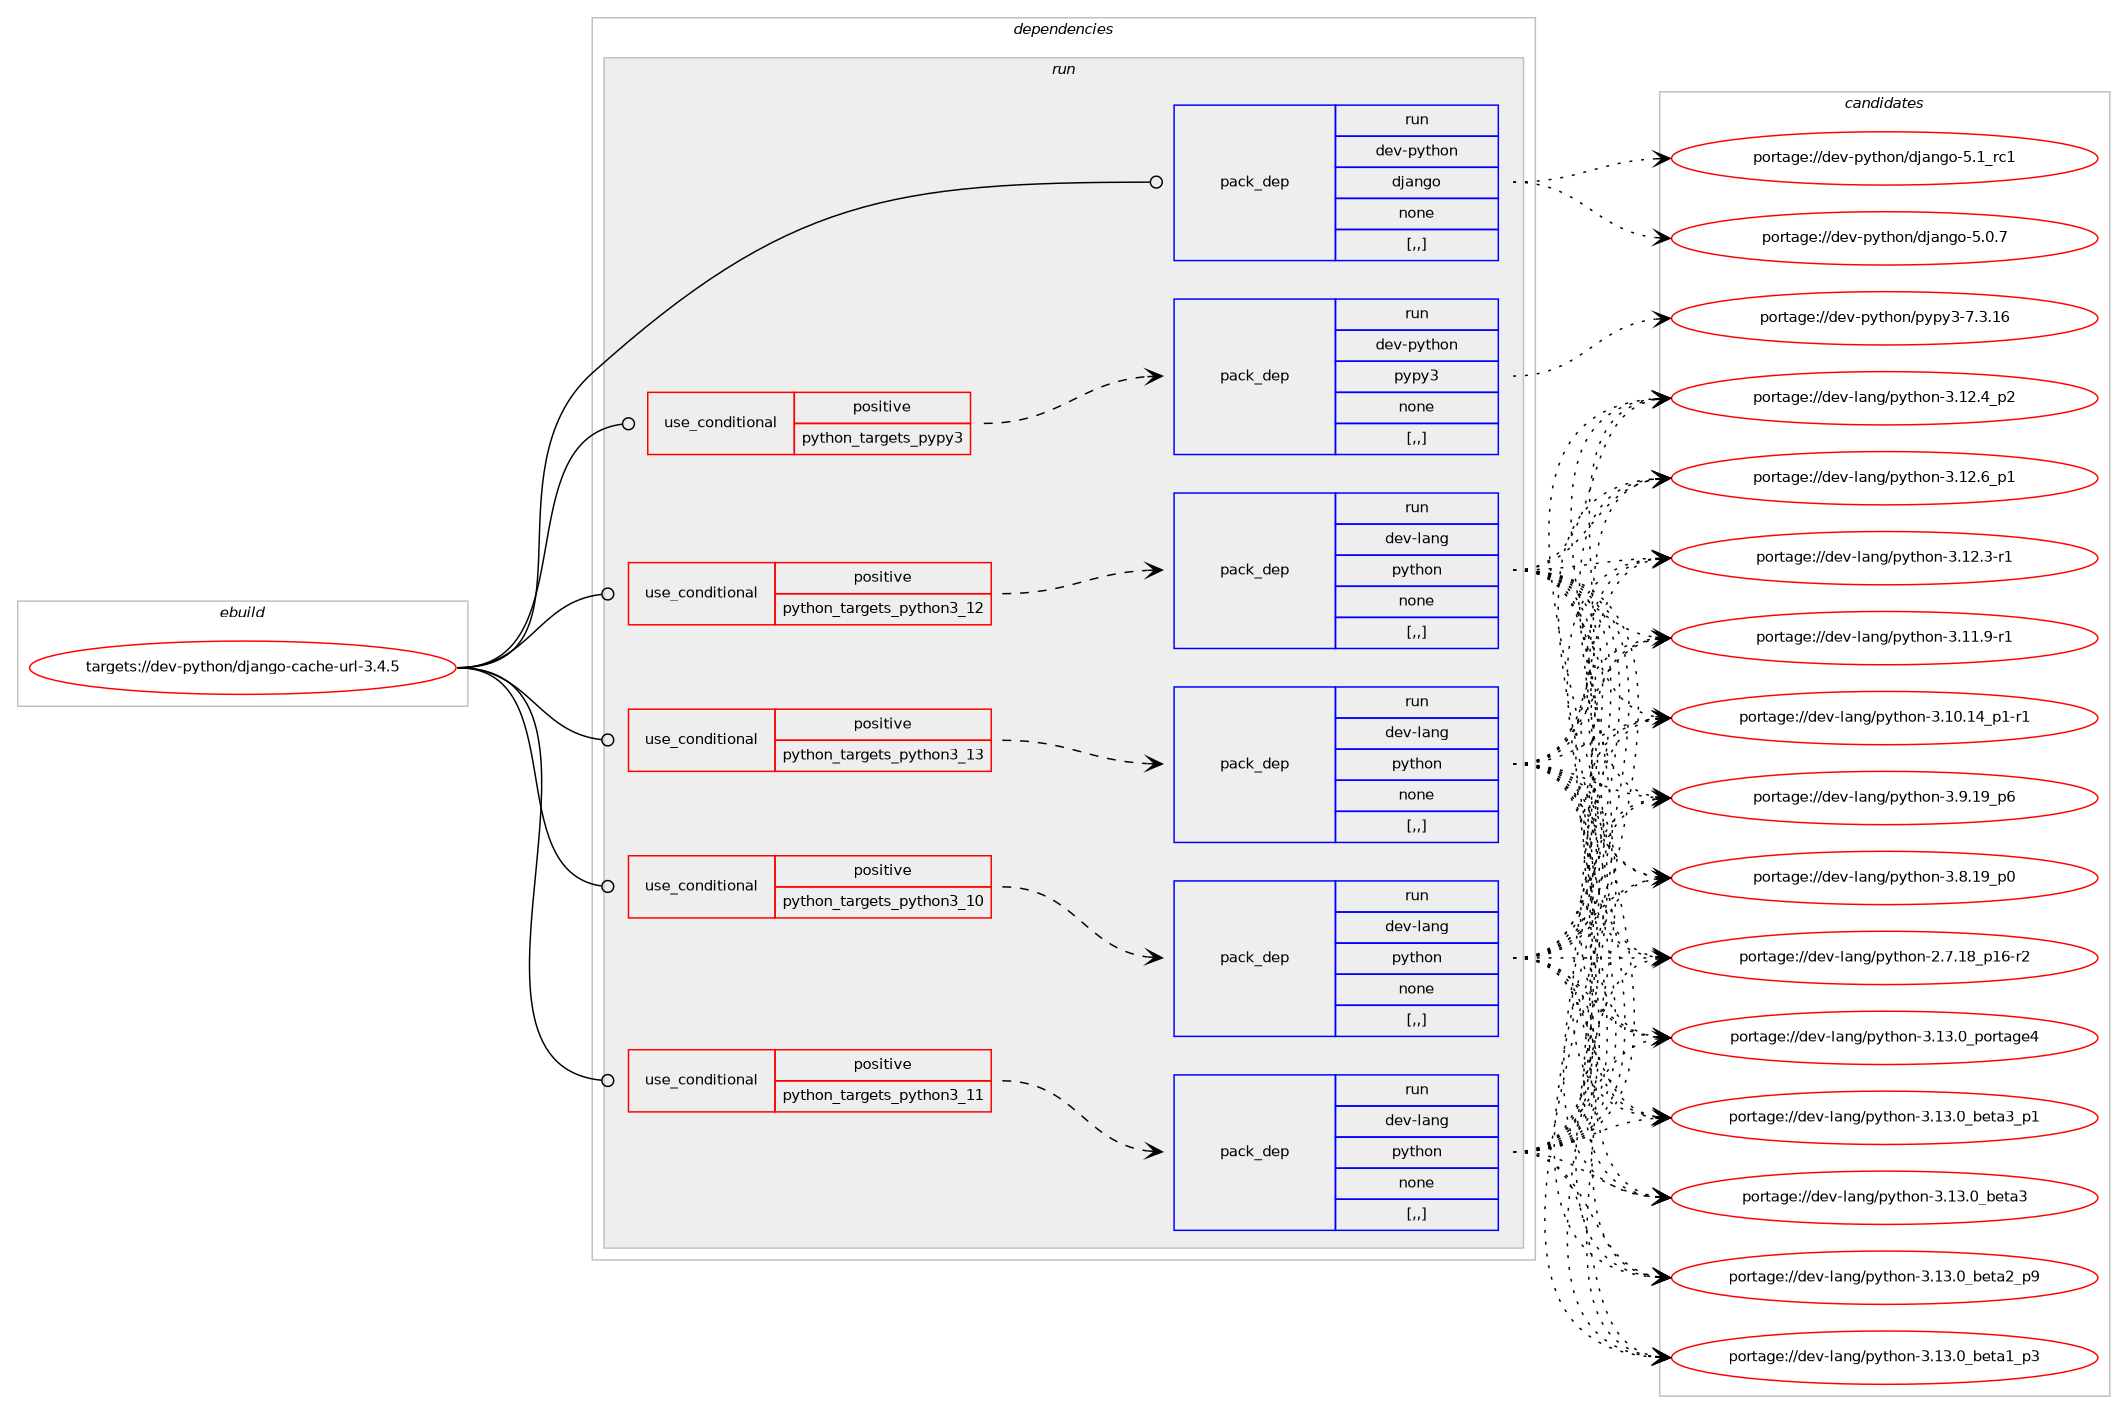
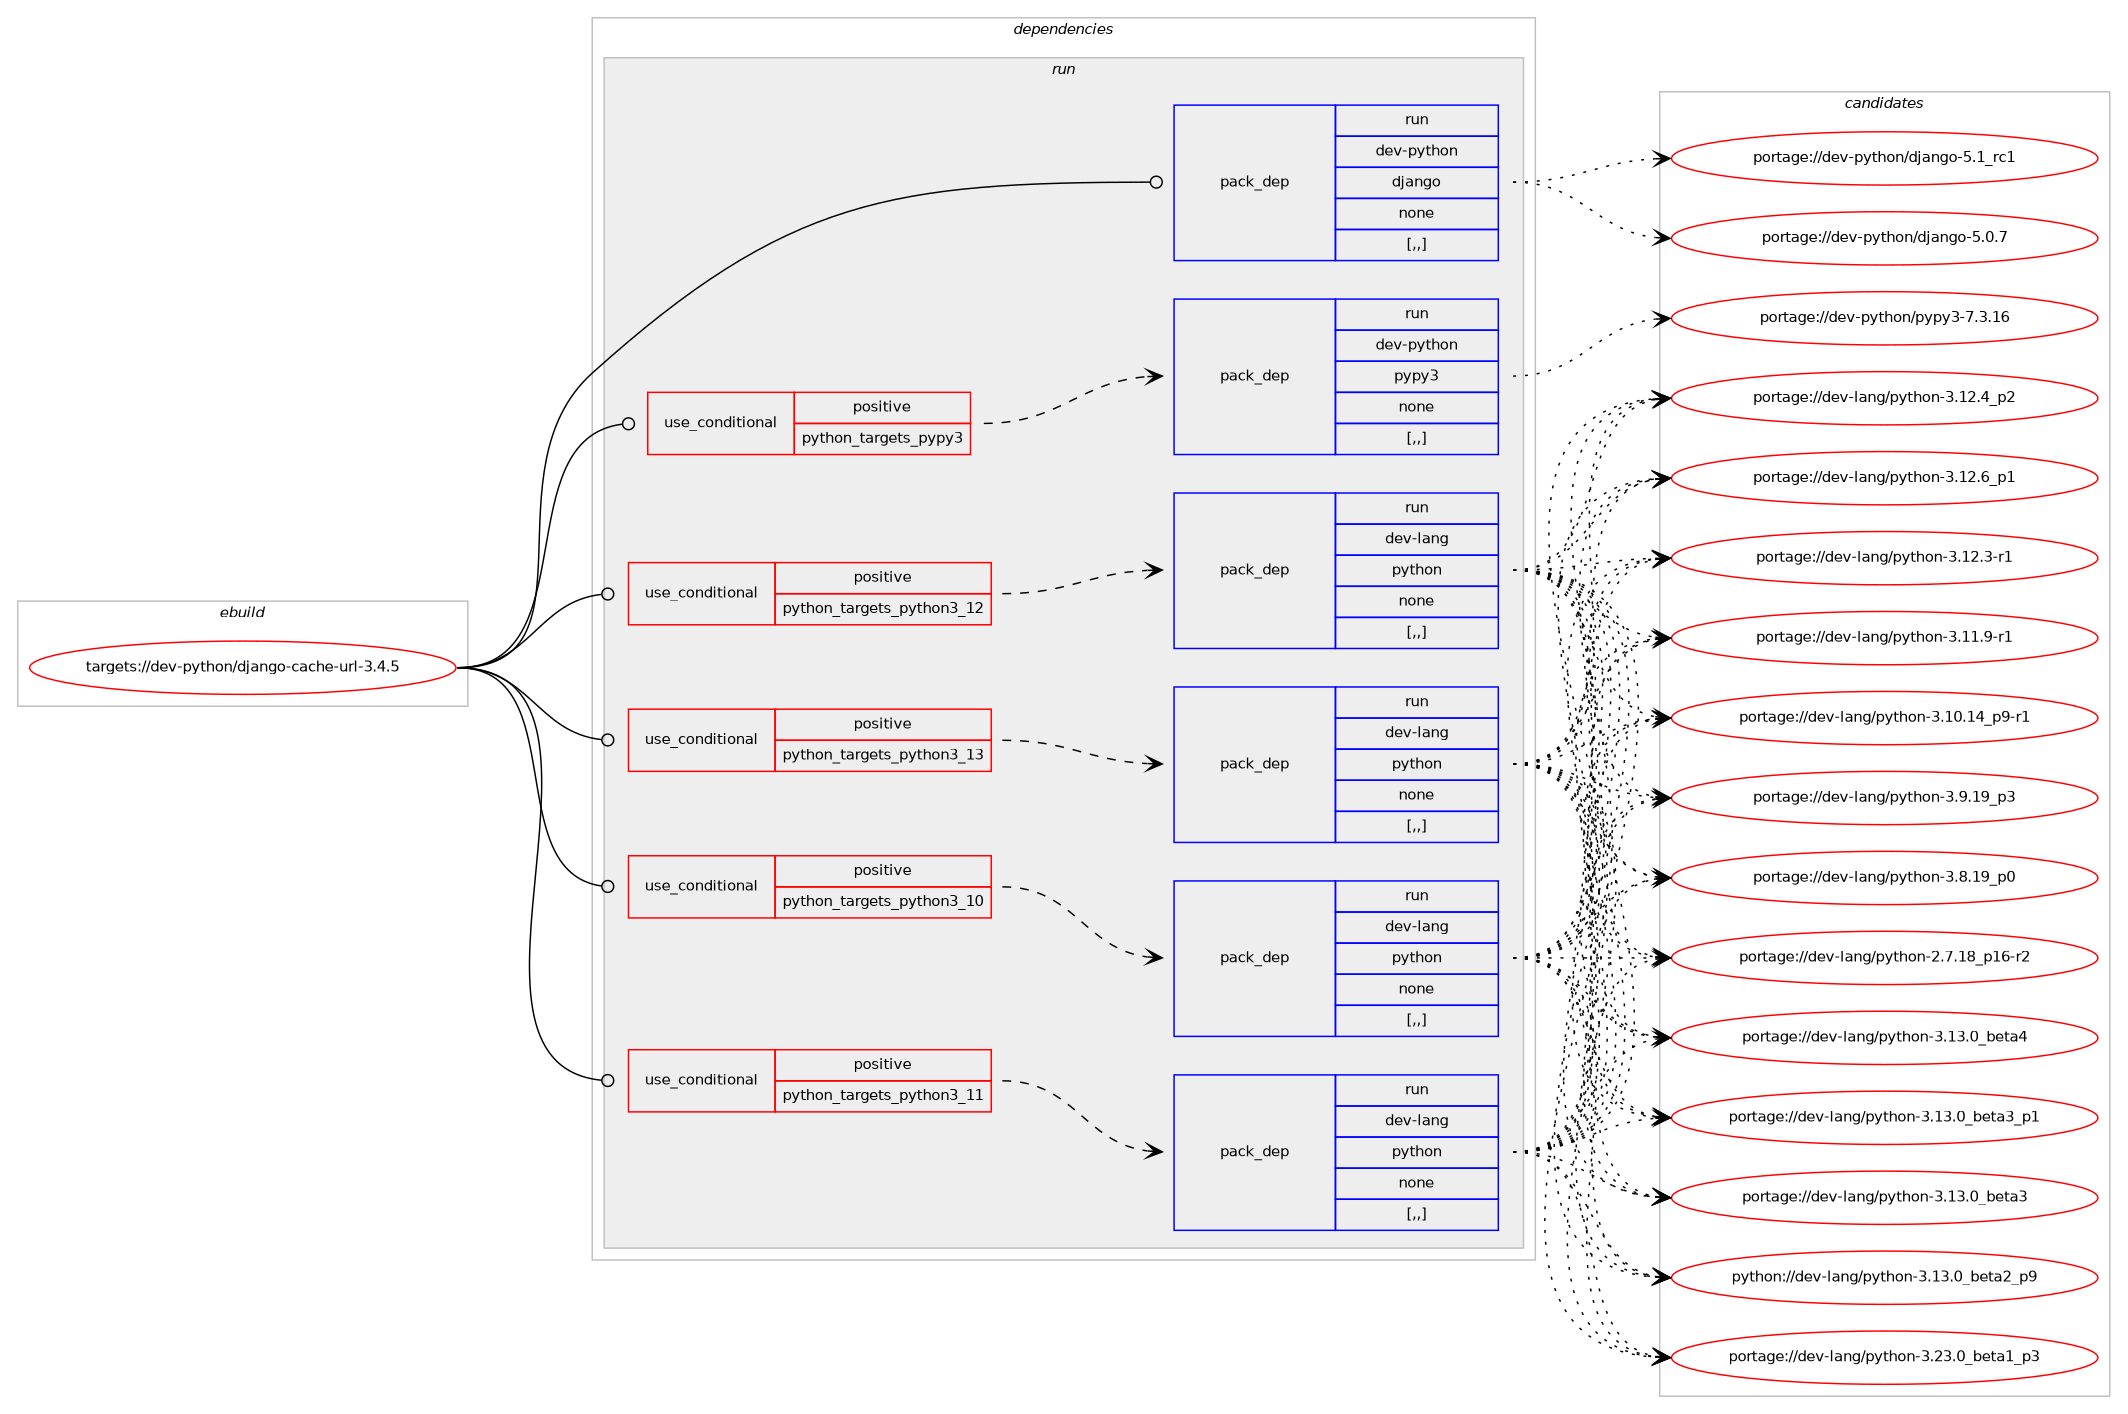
(1885, 718) -> (1885, 718)
(1885, 798) -> (1885, 798)
(1885, 1038) -> (1885, 1038)
(1885, 1278) -> (1885, 1278)
(1885, 1358) -> (1885, 1358)
